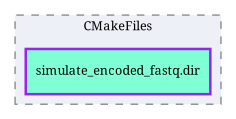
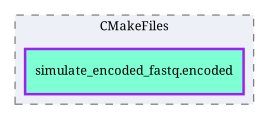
(118, 72) -> (134, 72)
